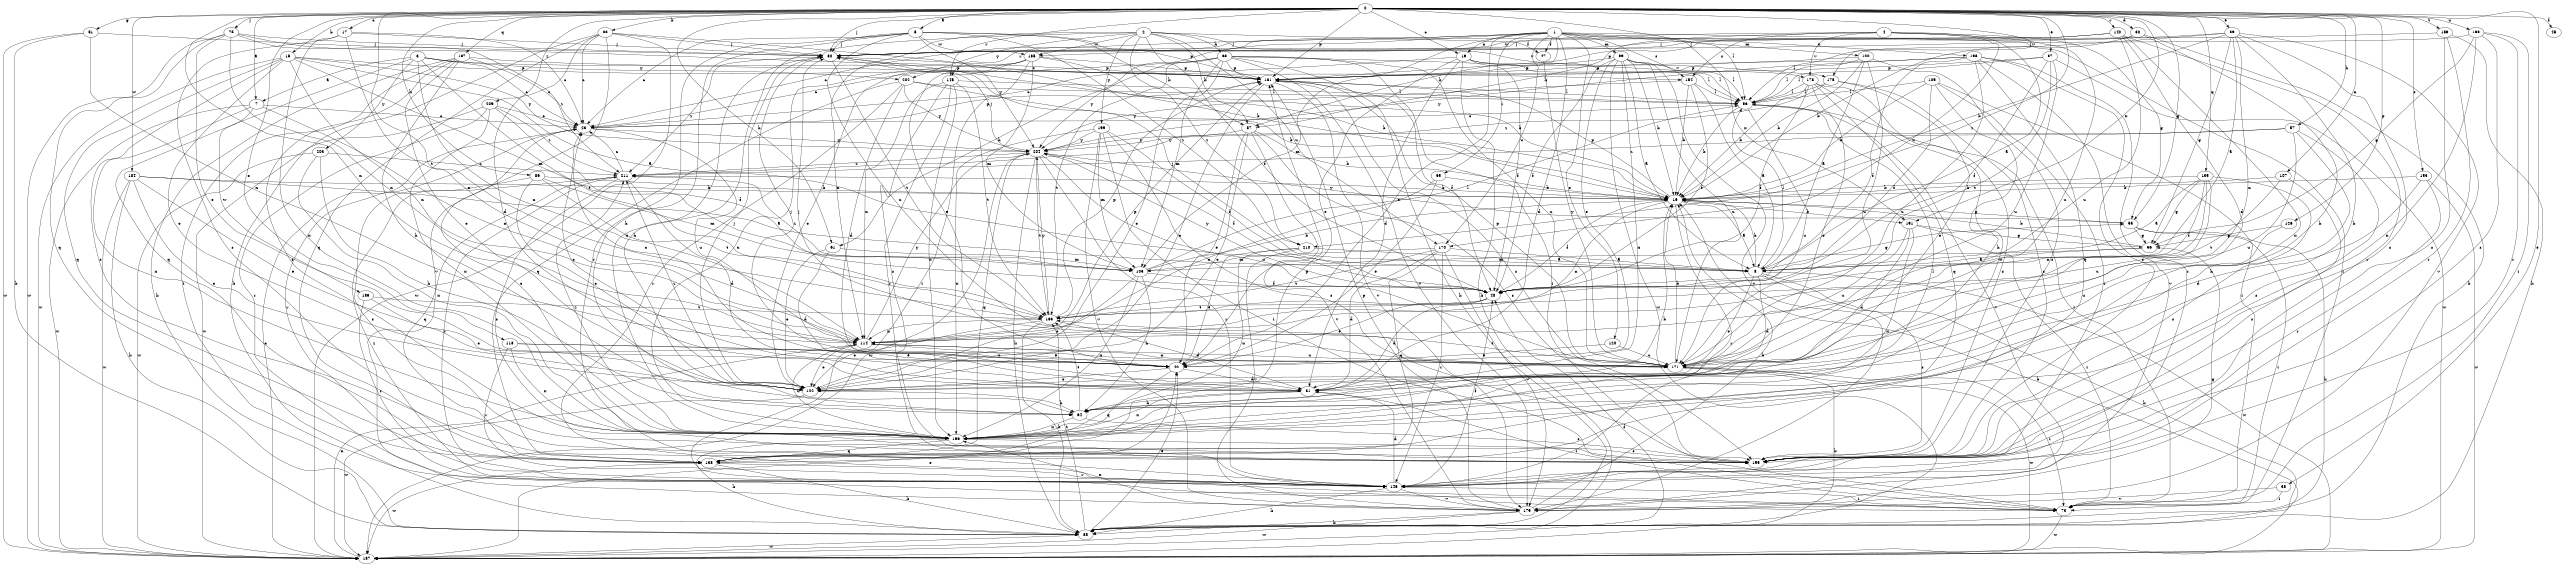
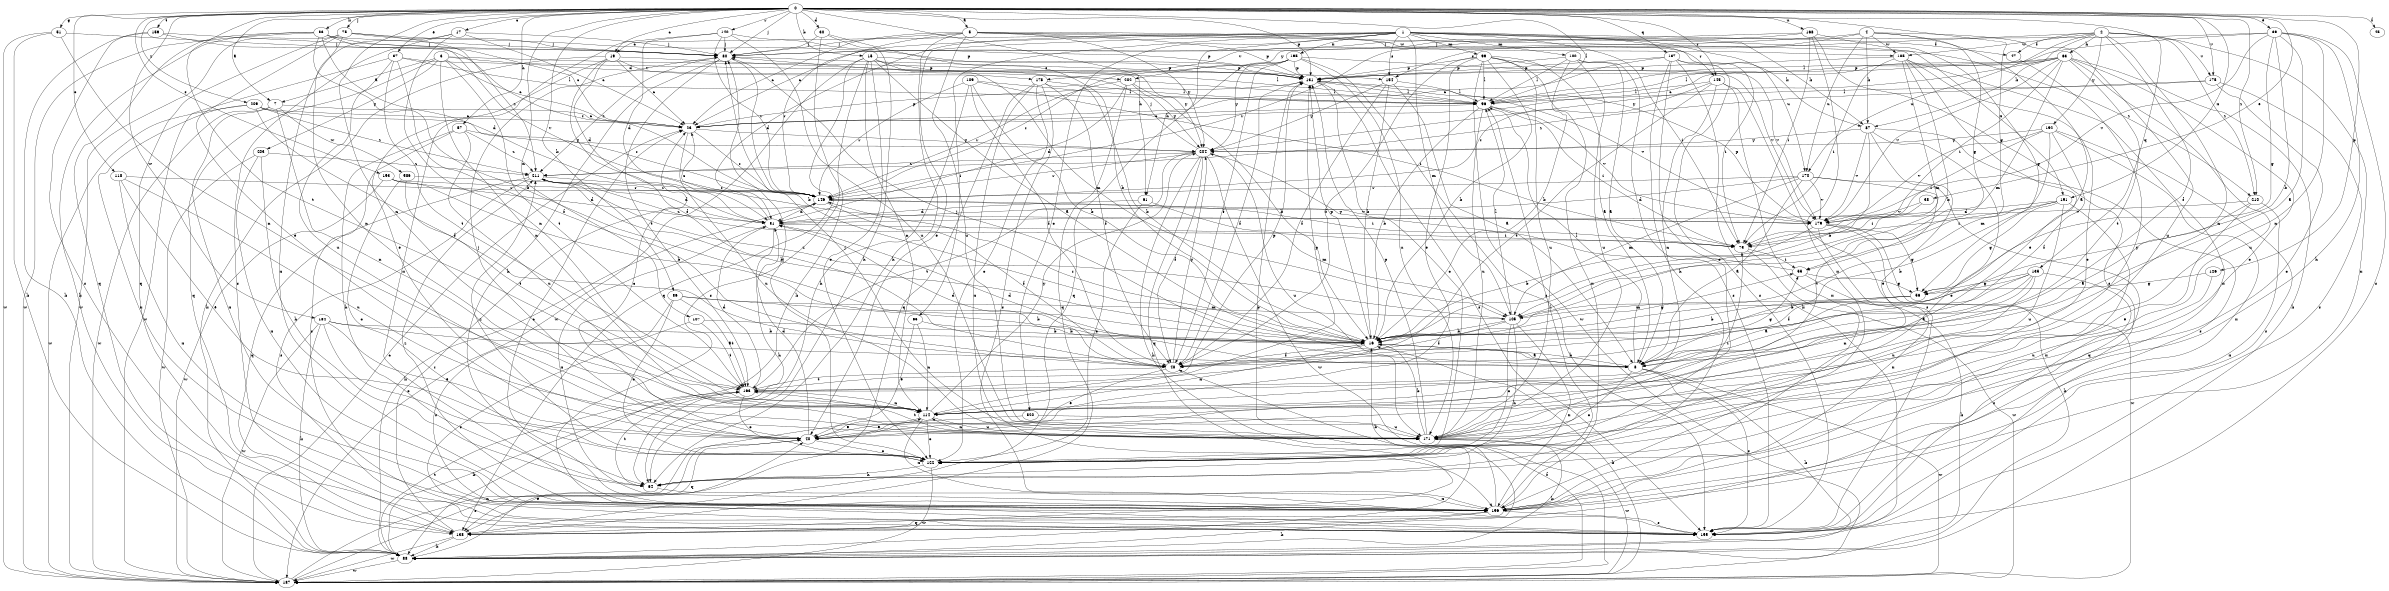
(641, 68) -> (631, 68)
(1102, 128) -> (2049, 128)
(611, 149) -> none
(1791, 212) -> (1730, 306)
(1042, 237) -> none
(366, 296) -> (407, 176)
(1613, 343) -> (1030, 415)
(2269, 394) -> (1780, 259)
(1399, 434) -> none
